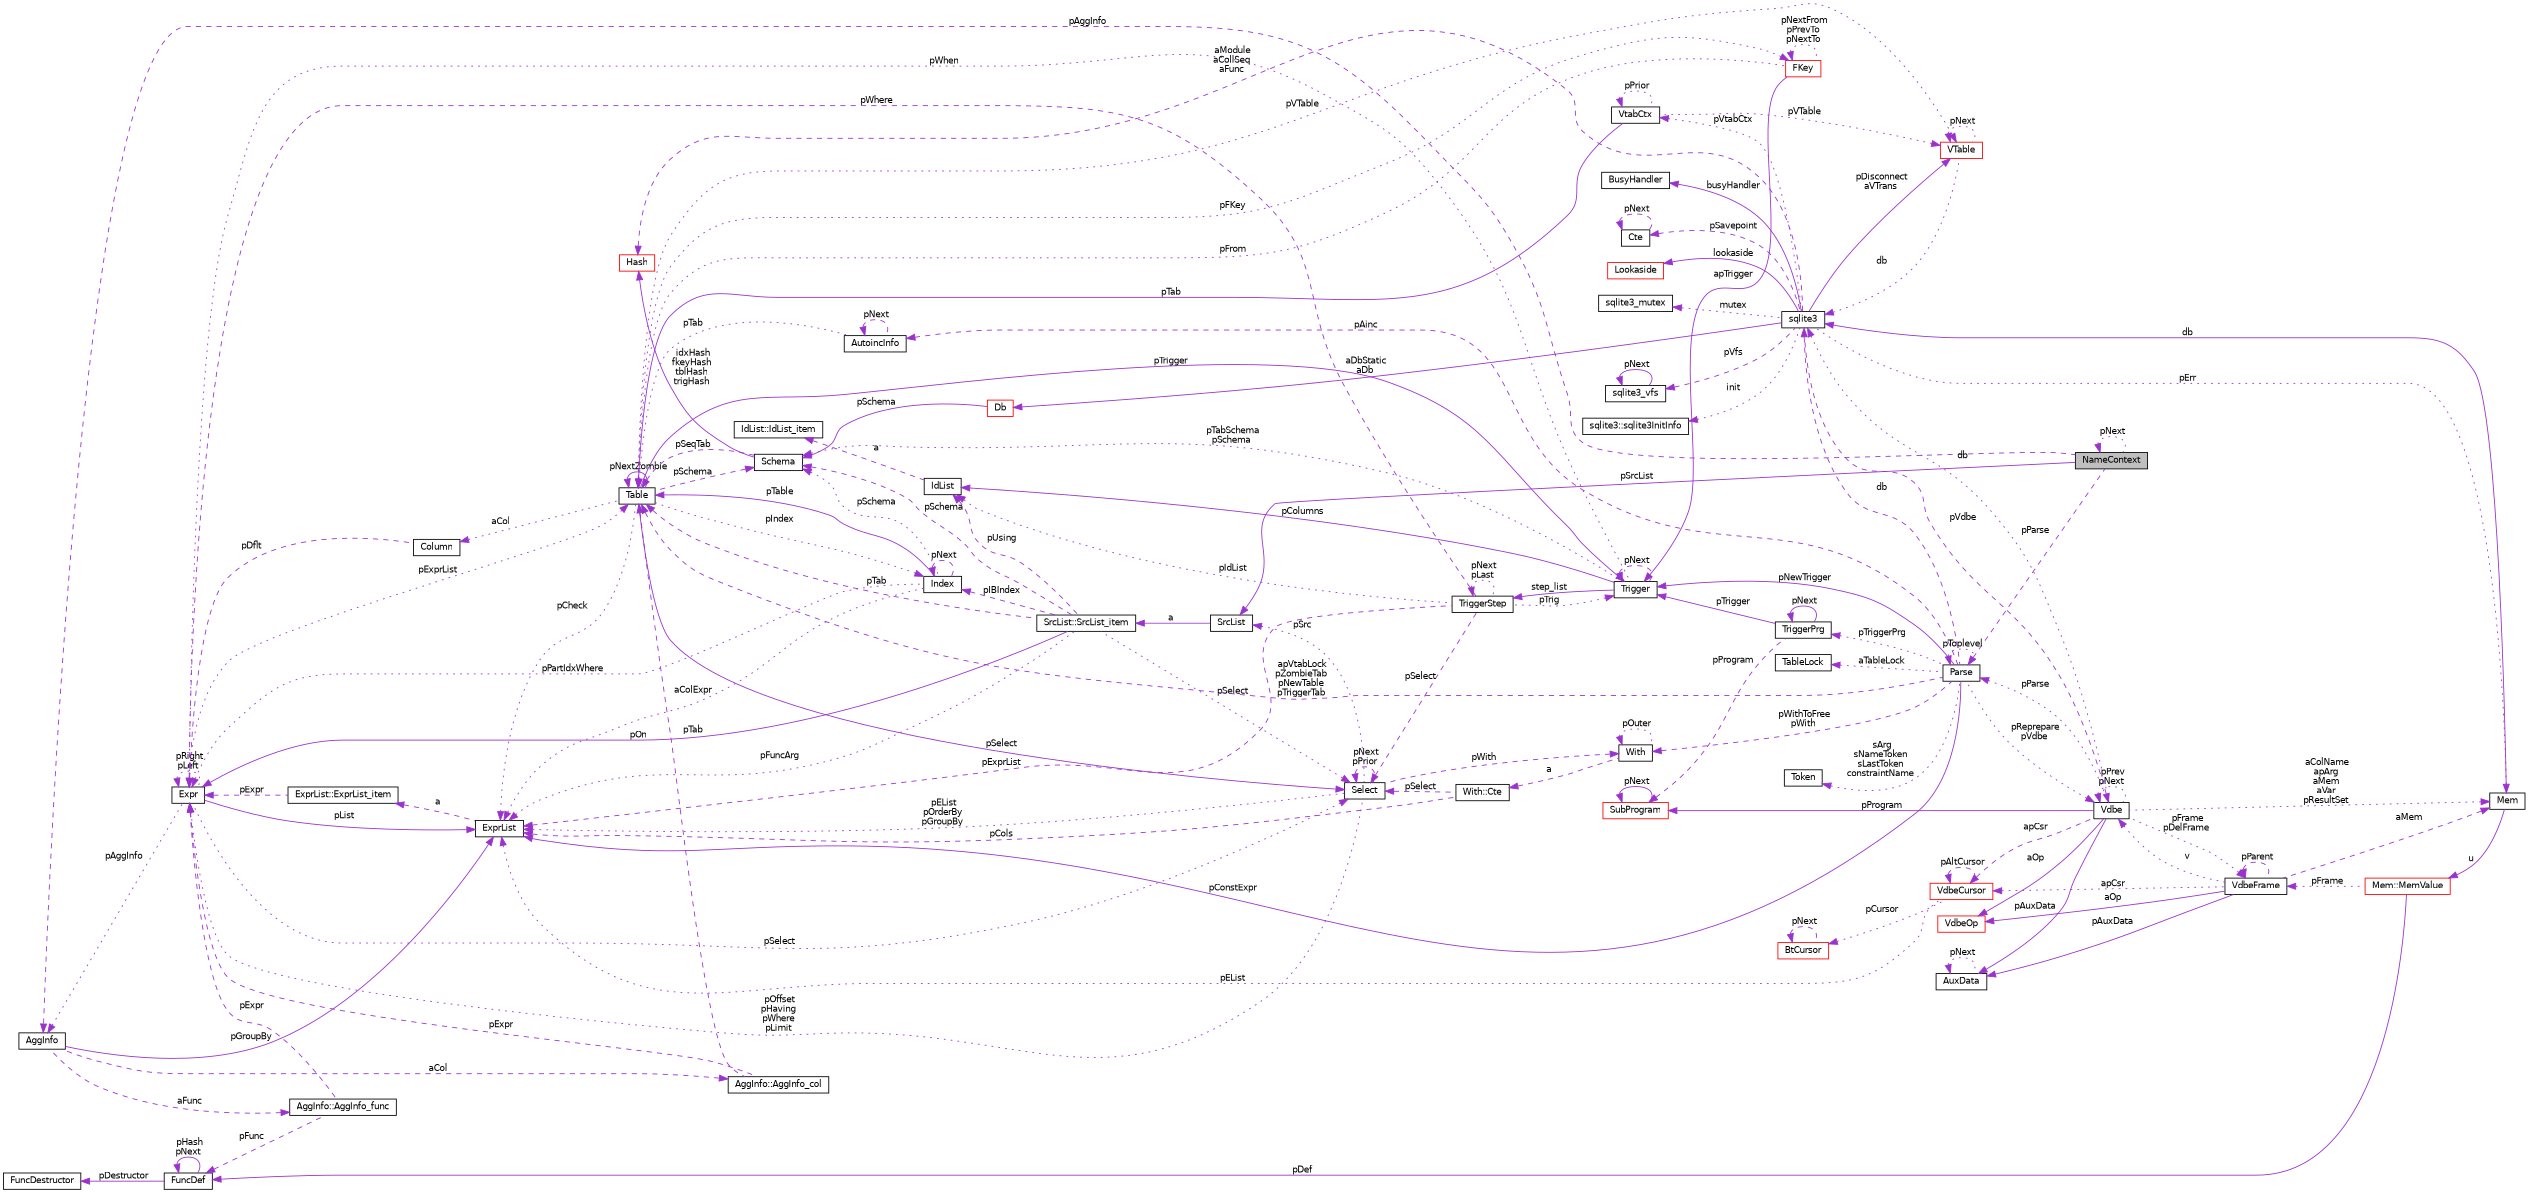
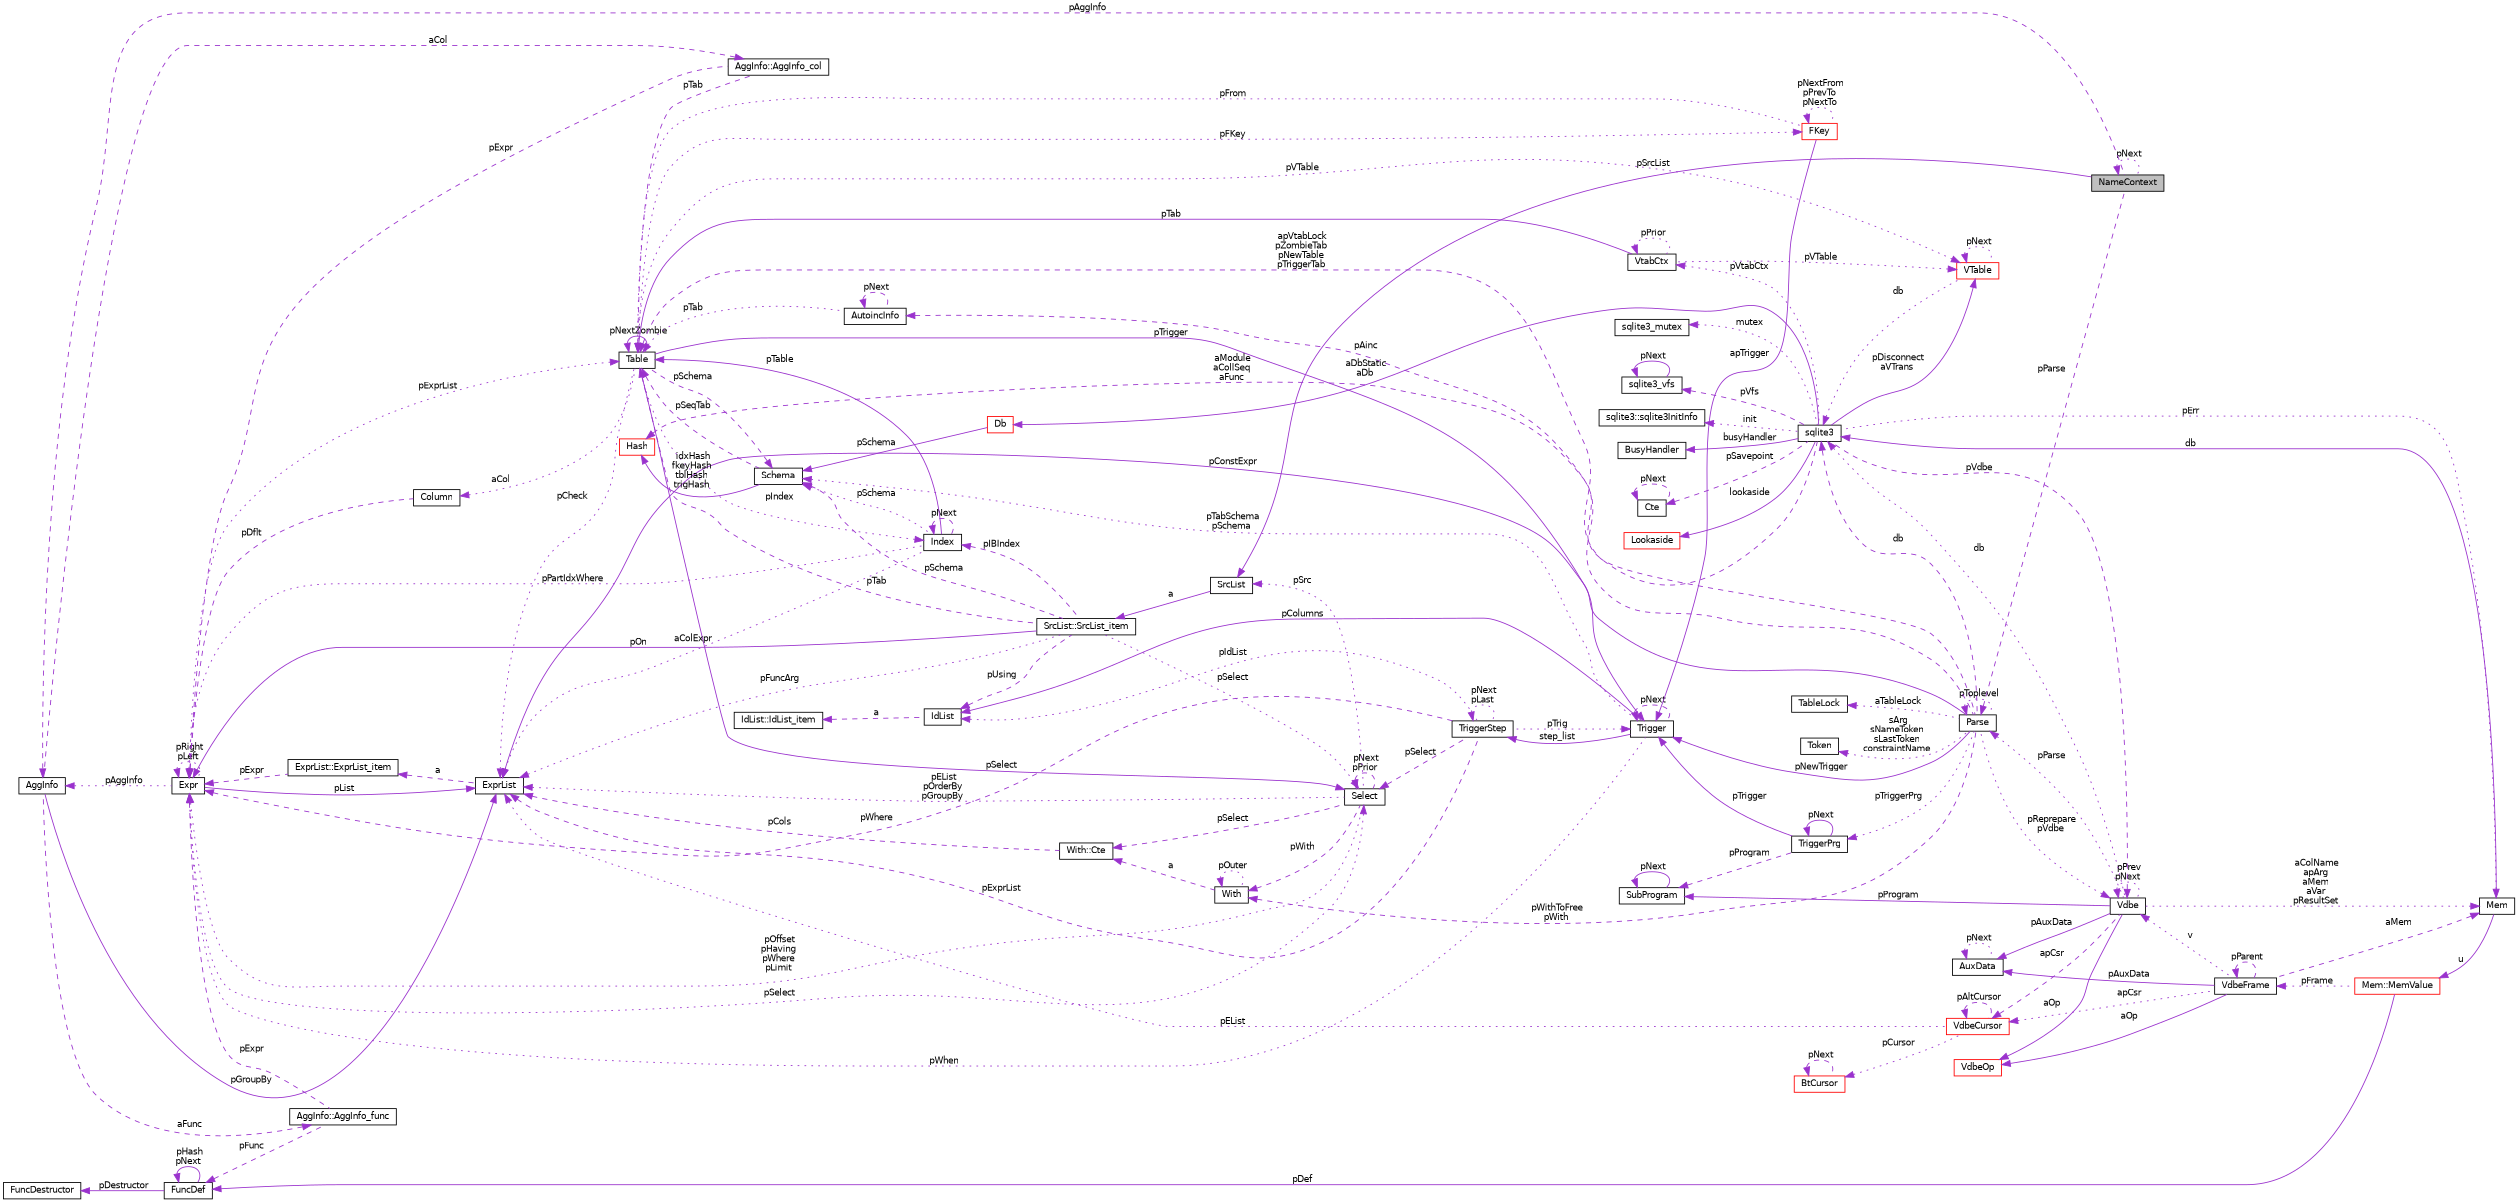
(1425, 792) -> (1234, 829)
(1636, 811) -> (1652, 896)
(2186, 842) -> none
